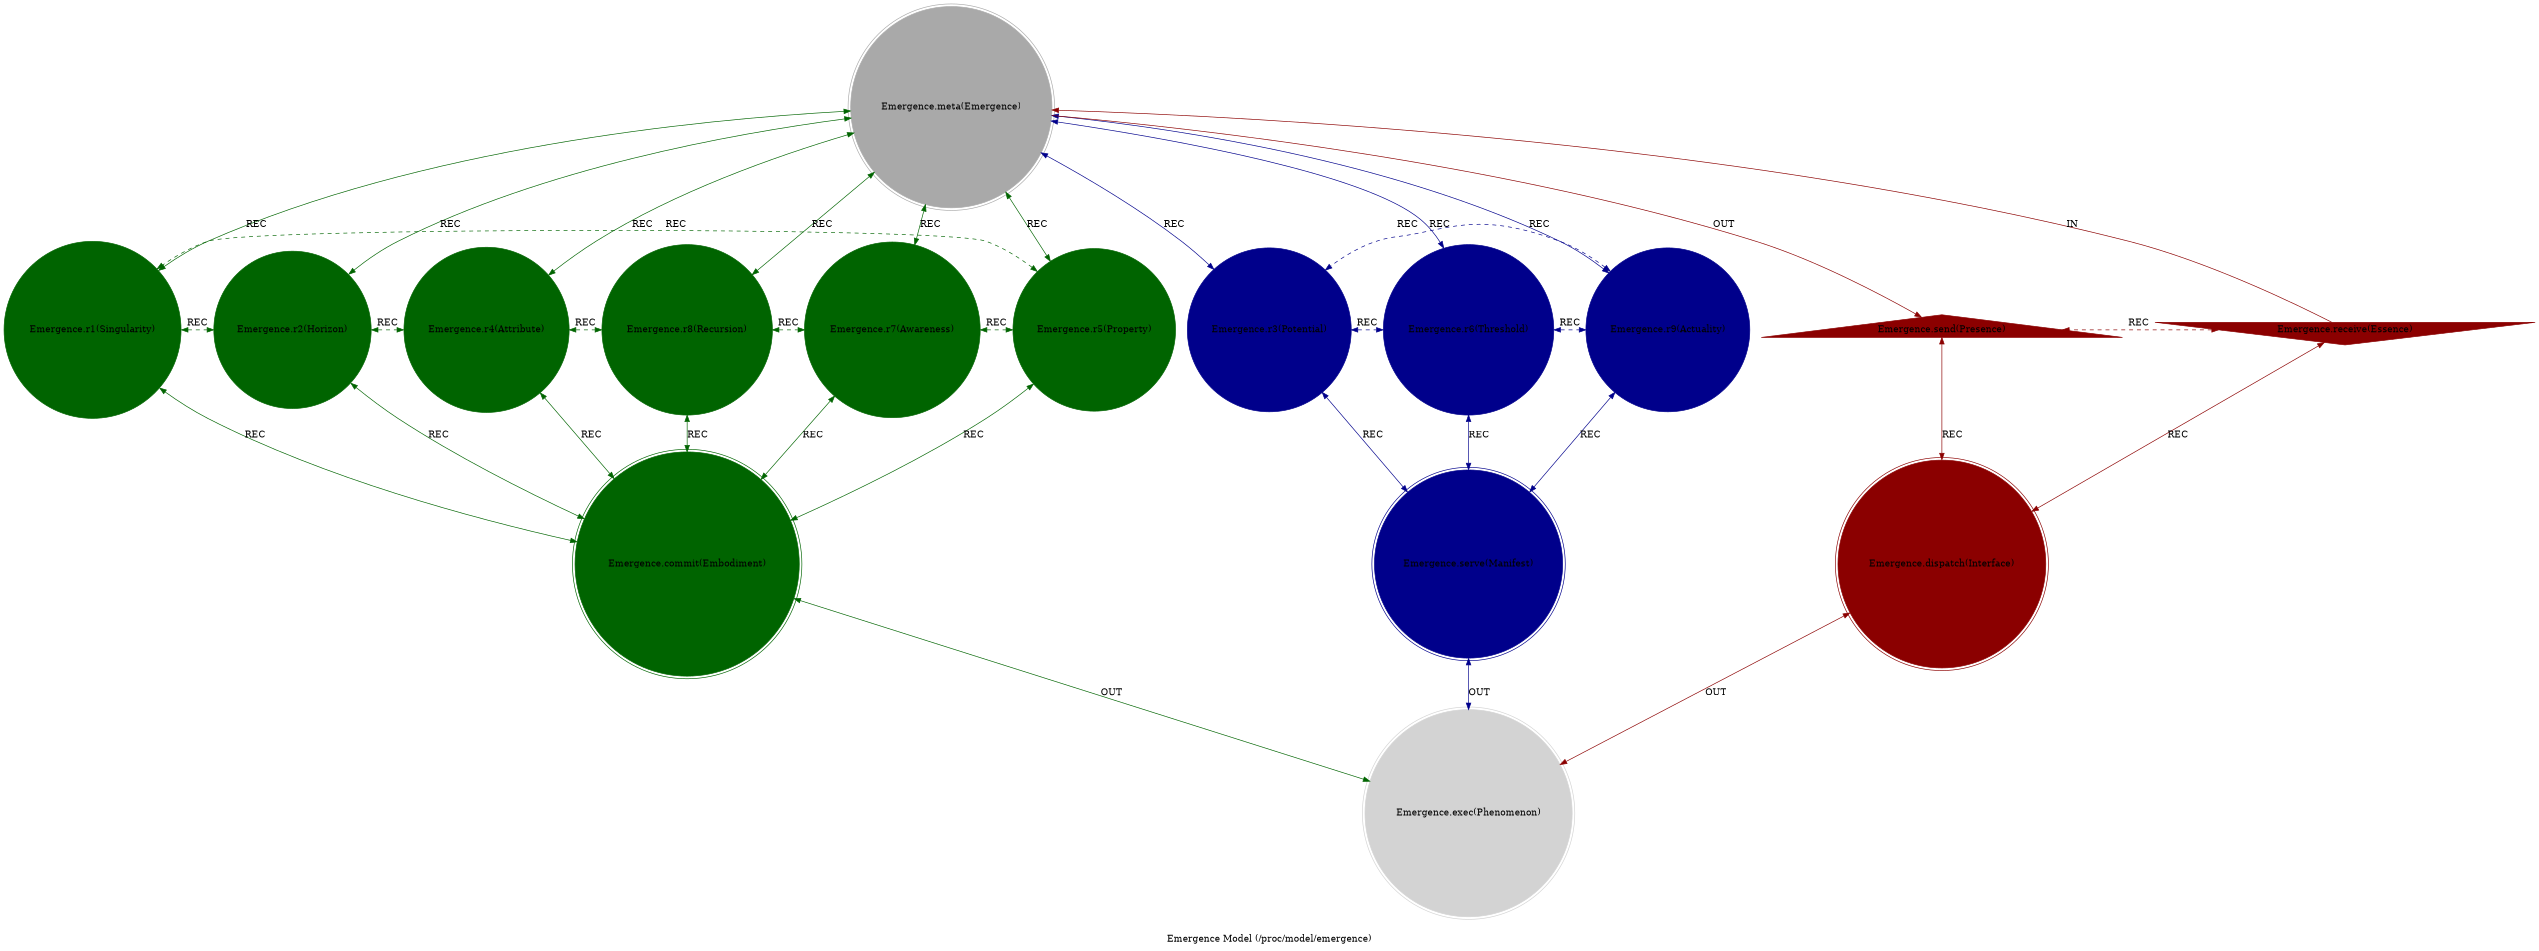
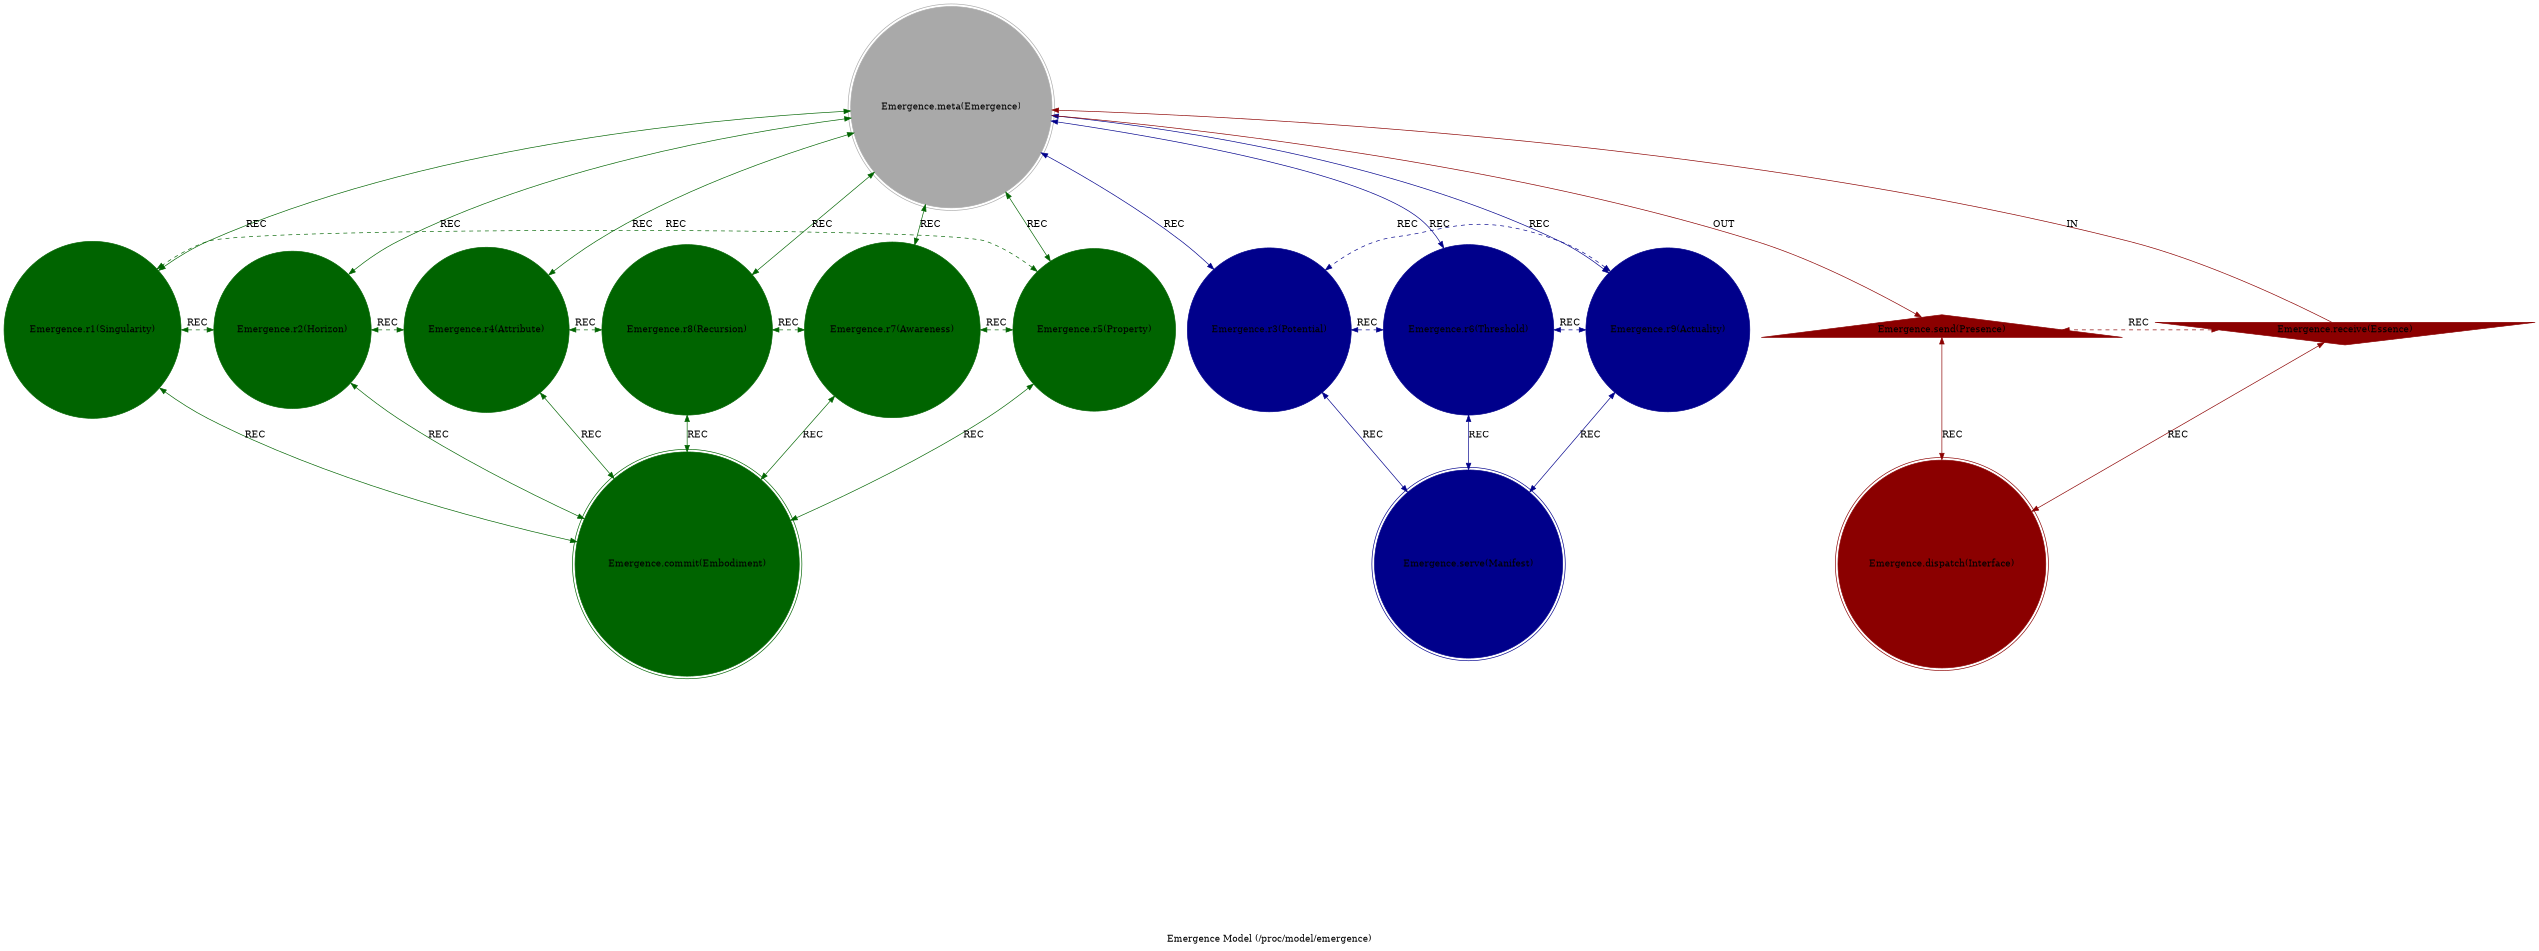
(1469, 813) -> none
